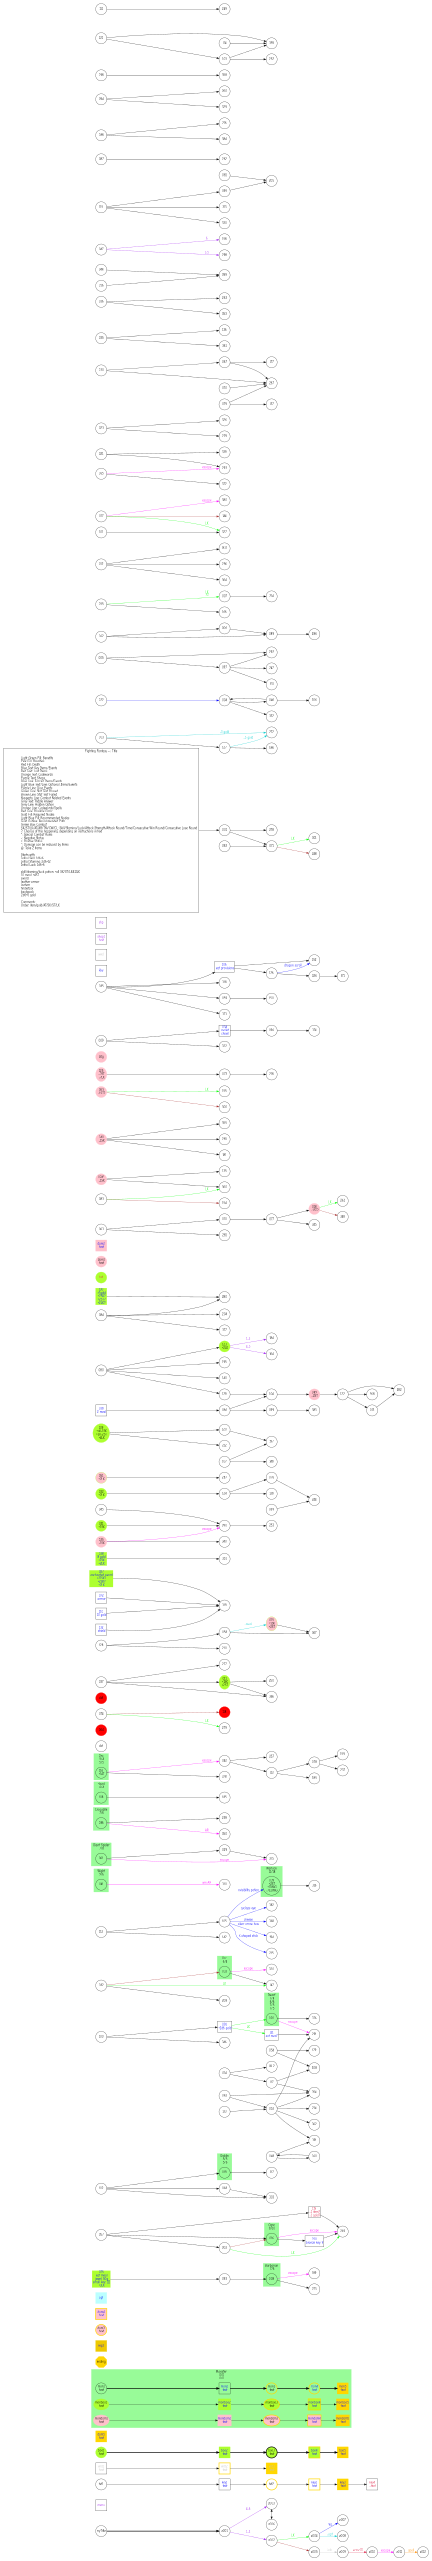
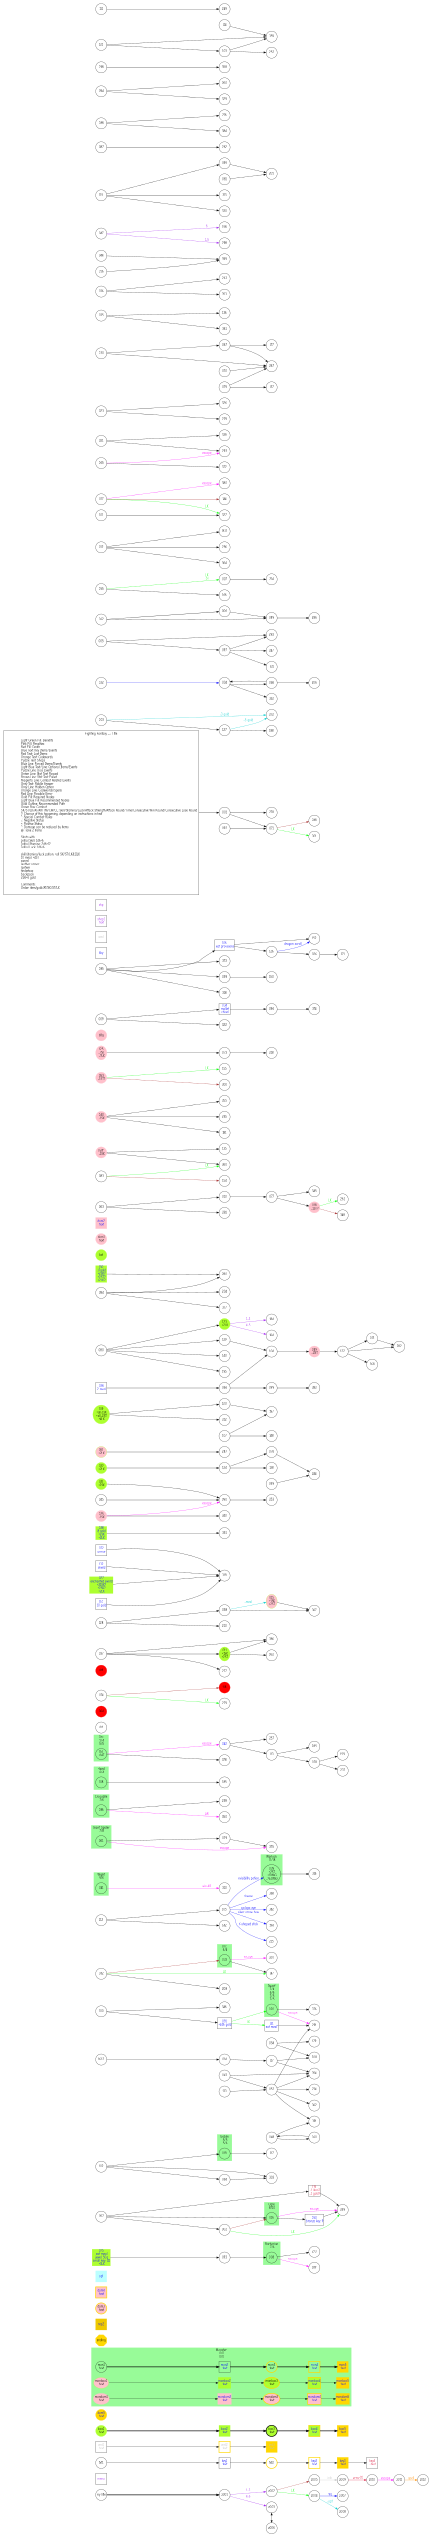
(101, 1278) -> (101, 1255)
(225, 1761) -> (225, 1744)
(247, 2070) -> (162, 2060)
(314, 2388) -> (314, 2367)
(101, 2404) -> (101, 2383)
(101, 2436) -> (101, 2415)
